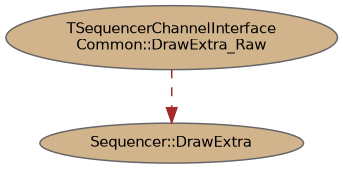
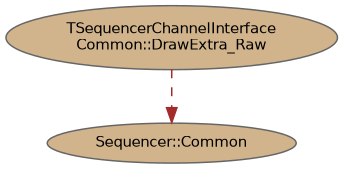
(172, 143) -> (172, 143)
